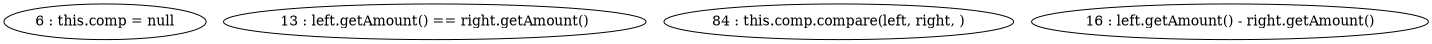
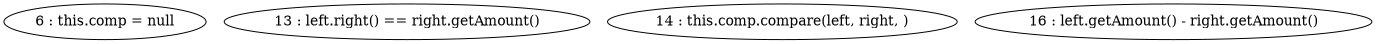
(435, 22) -> (407, 22)
(839, 22) -> (782, 22)
